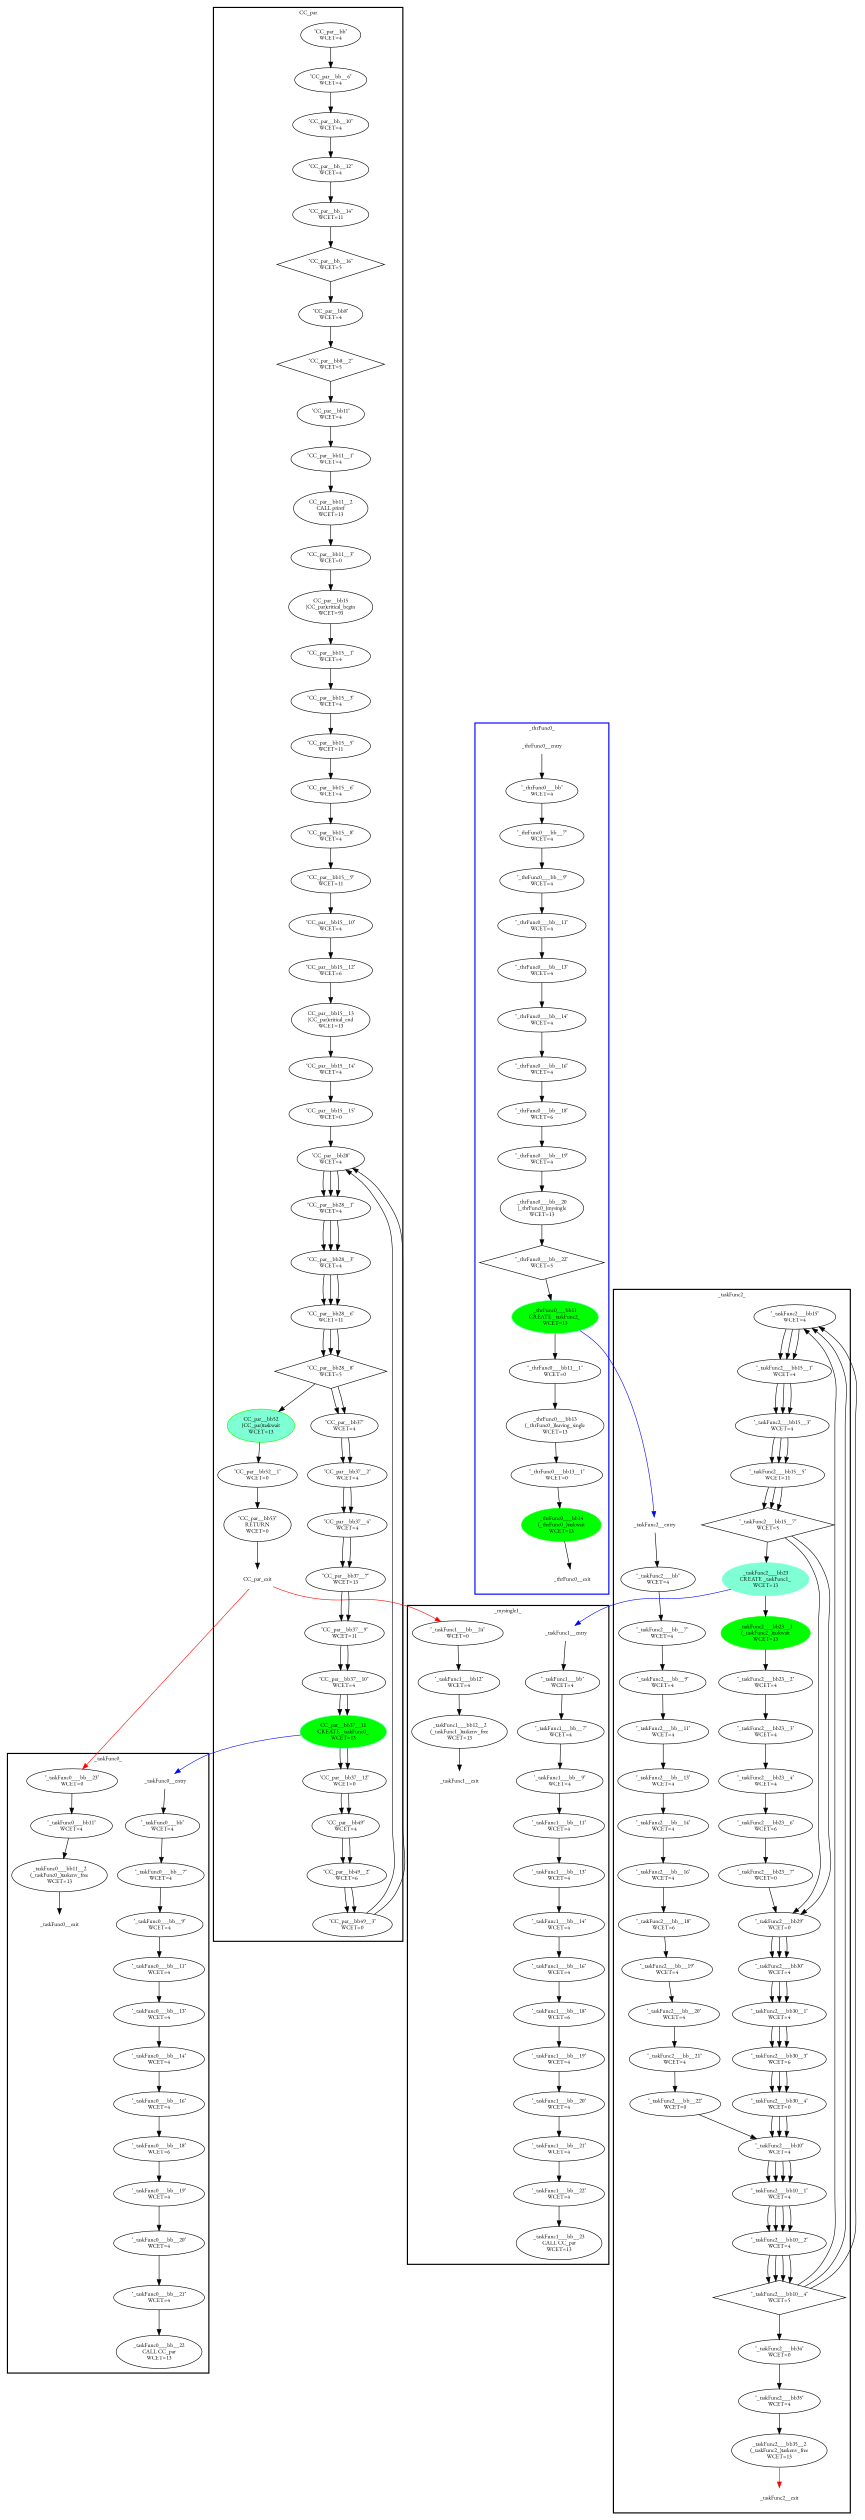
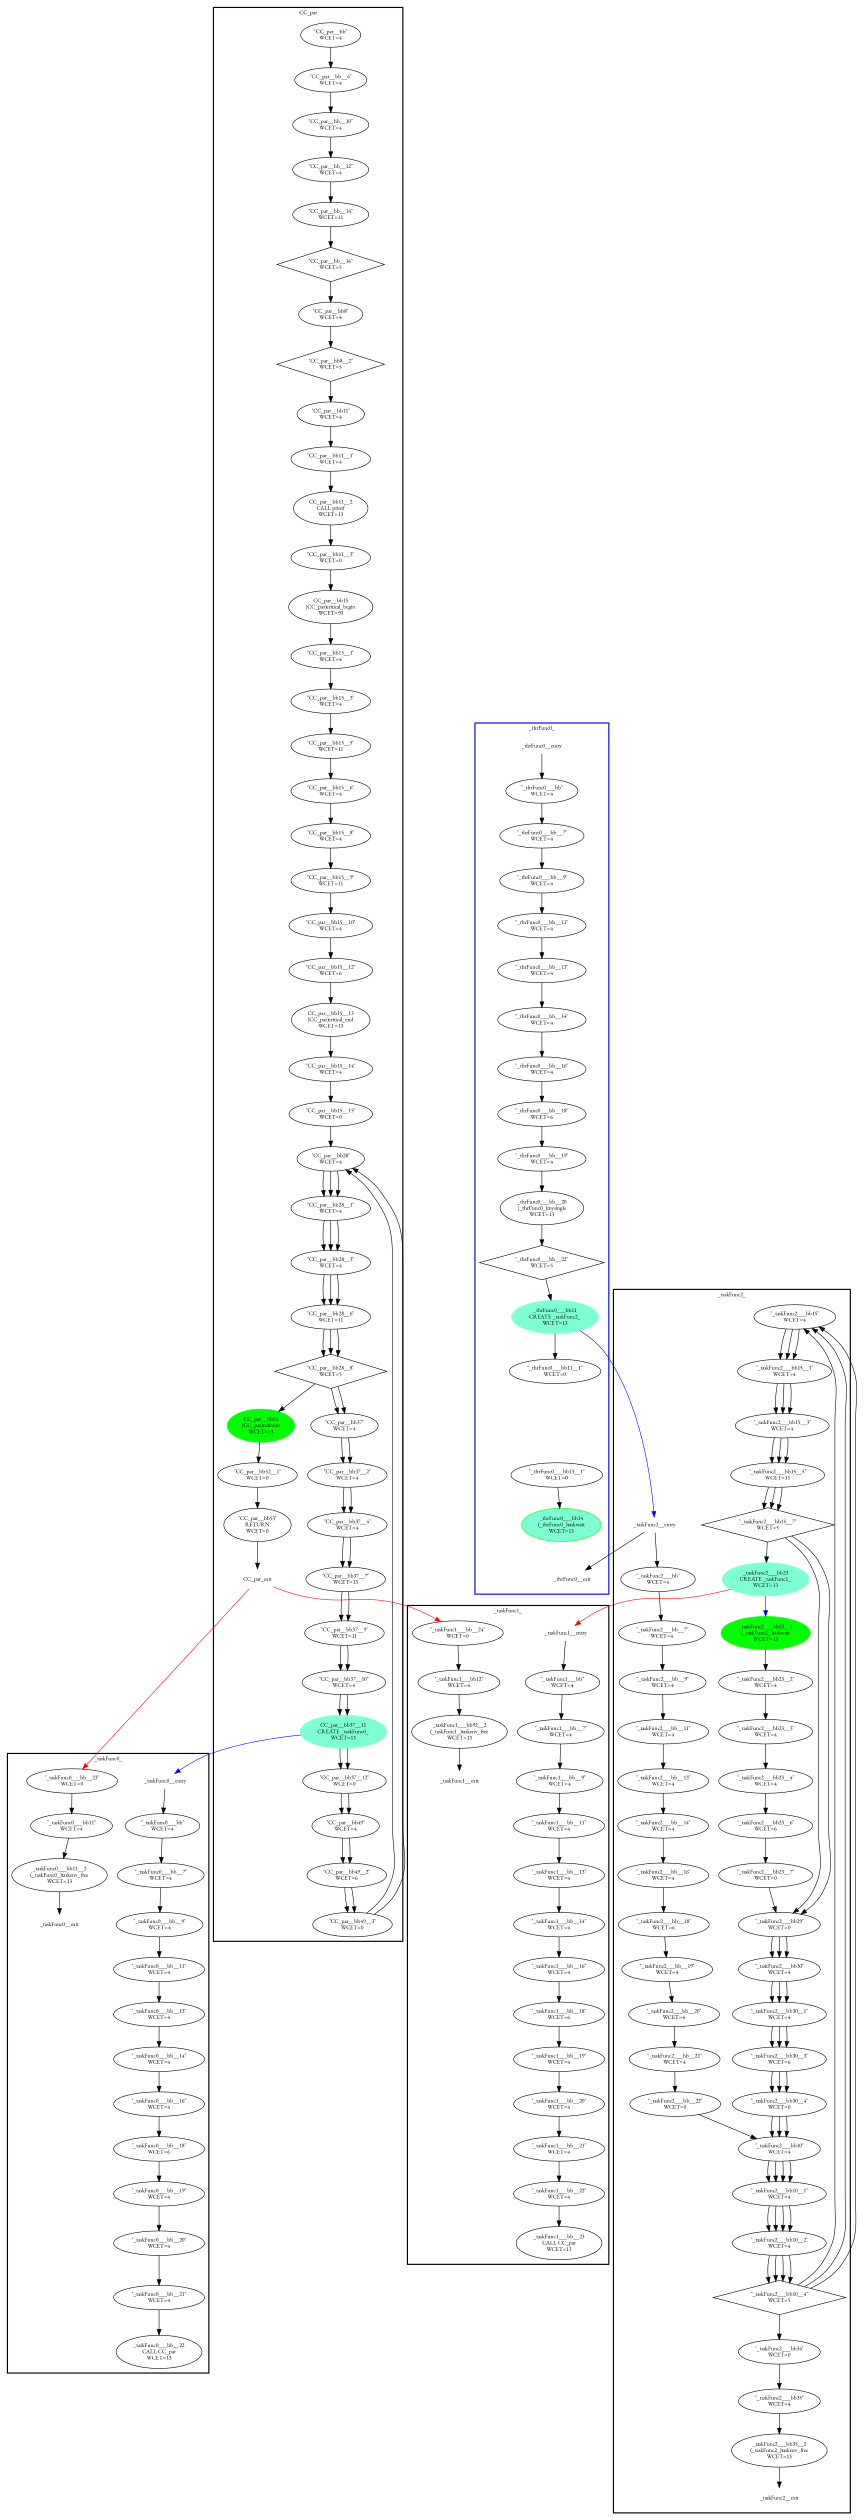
(555, 1317) -> (555, 1317)
(261, 1426) -> (261, 1426)
(555, 1426) -> none
(561, 1525) -> (561, 1525)
(567, 1552) -> (617, 1550)
(653, 1599) -> (653, 1599)
(766, 1603) -> (766, 1603)
(508, 1611) -> (508, 1611)
(343, 1732) -> (343, 1732)
(459, 1732) -> (459, 1732)
(779, 2475) -> (779, 2475)
